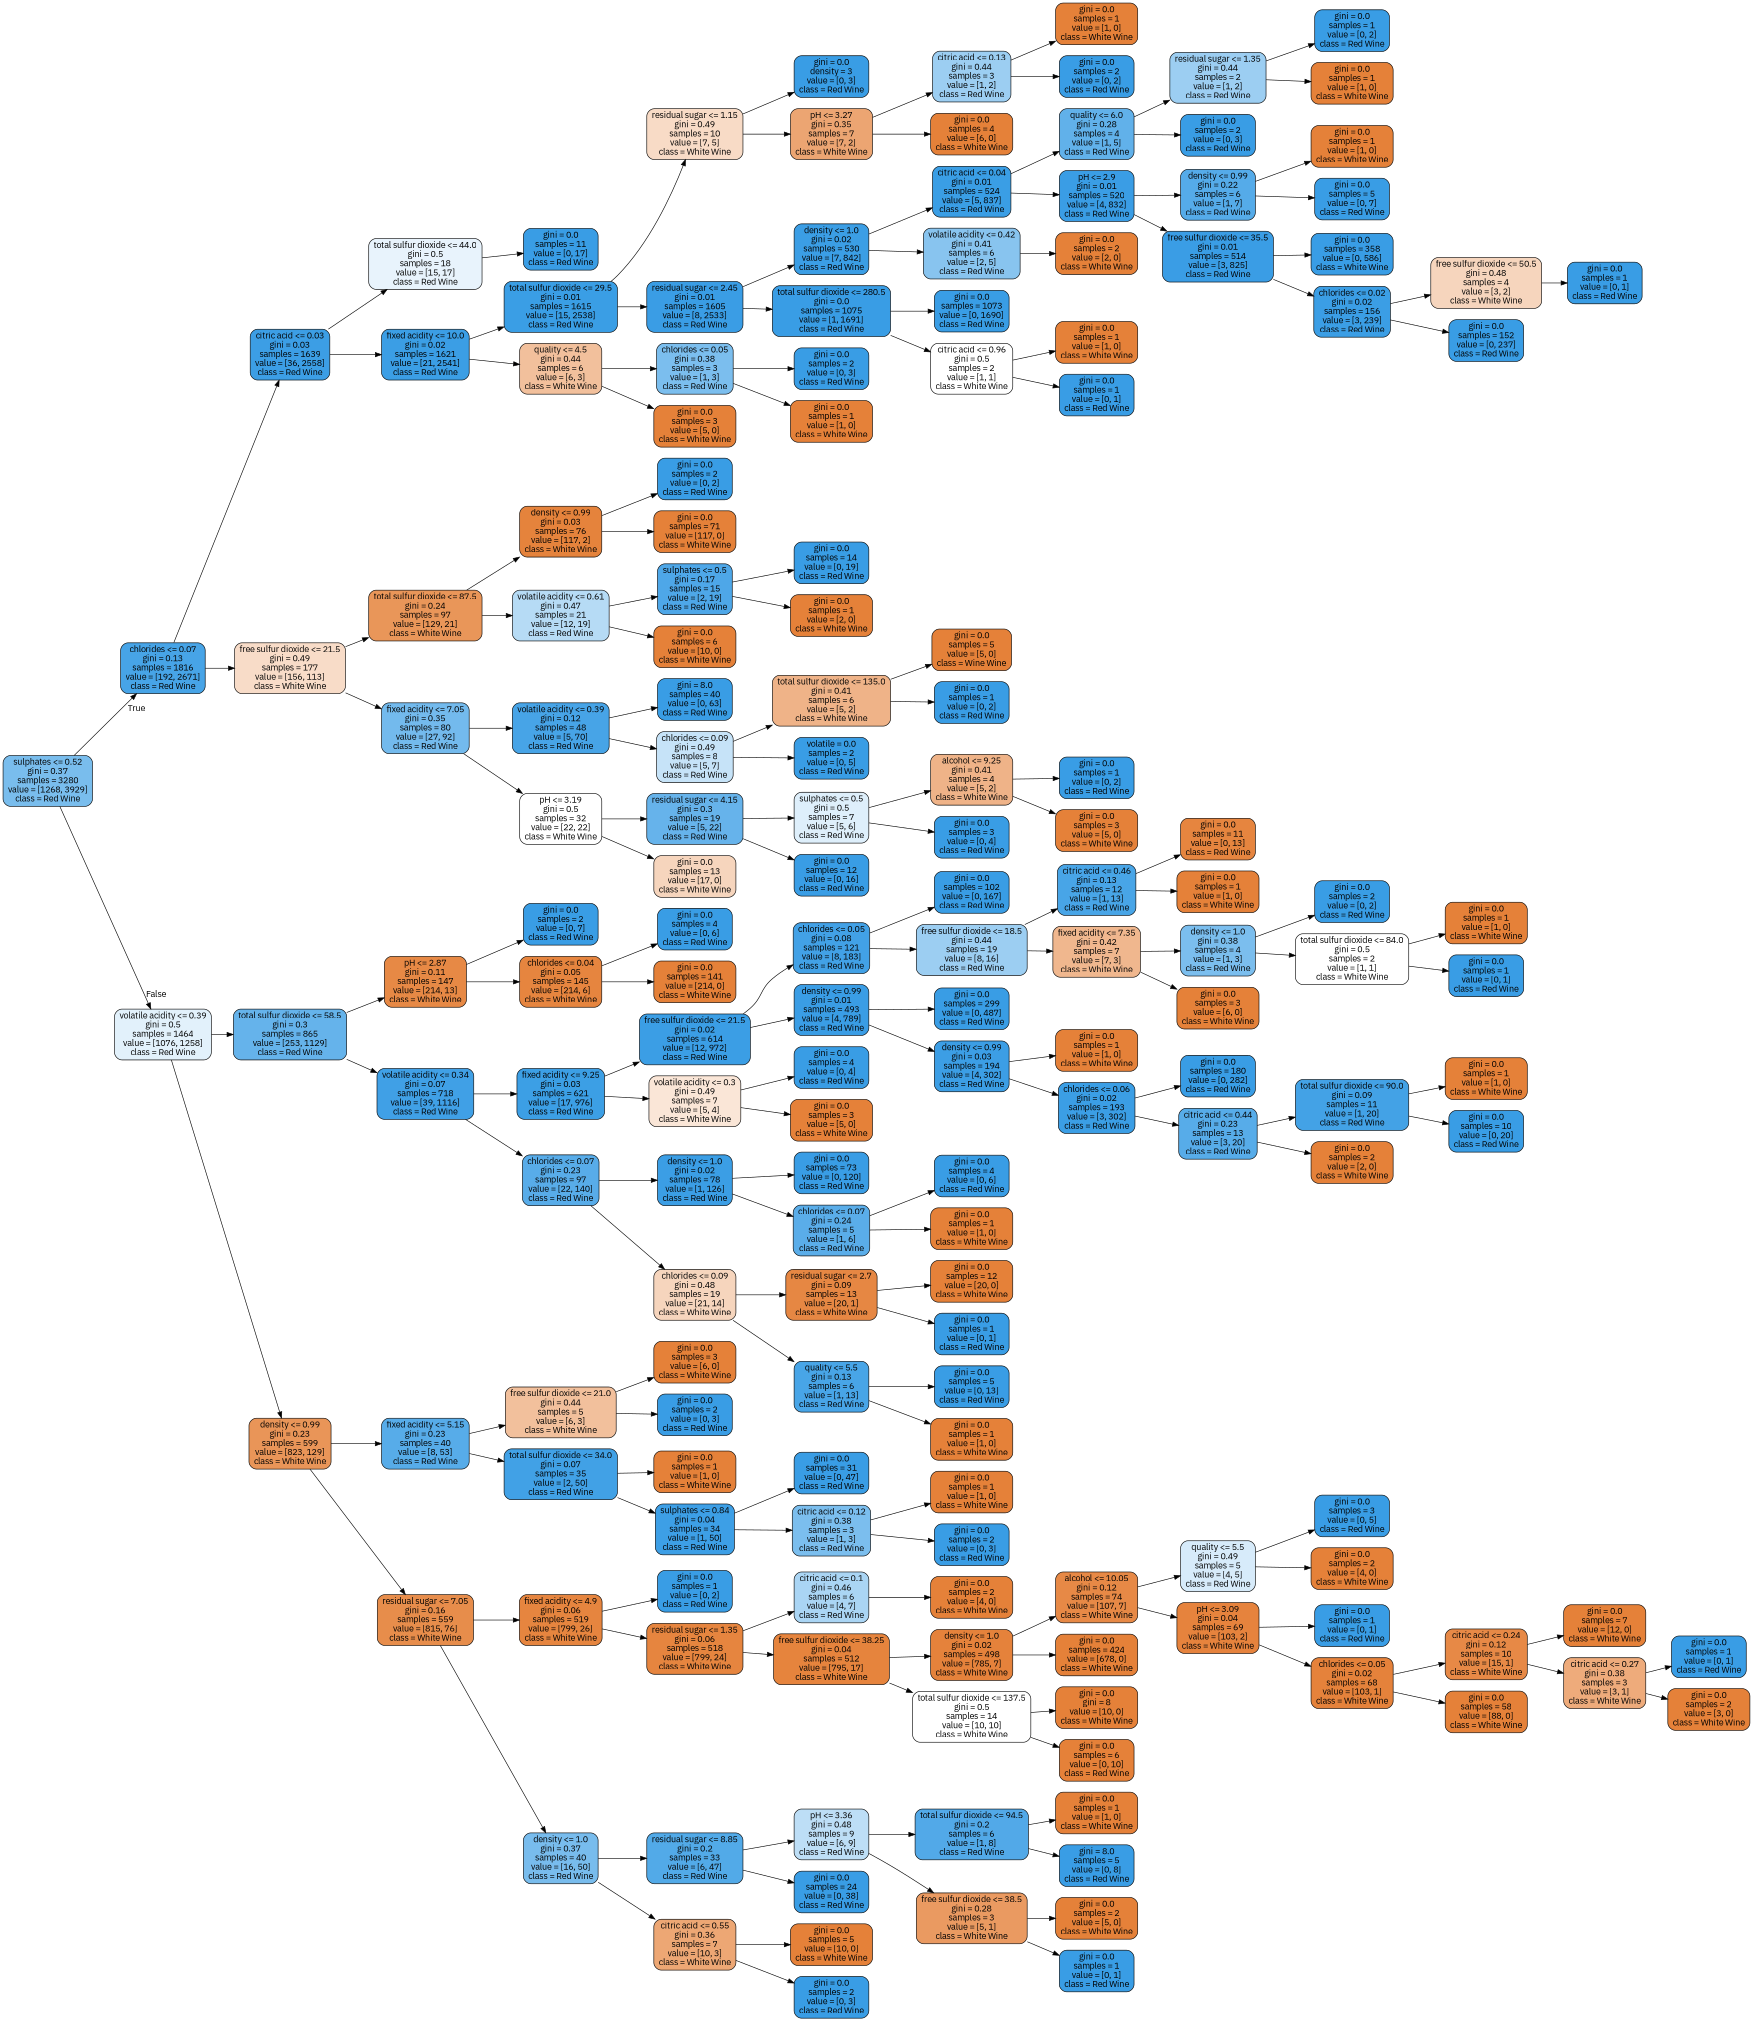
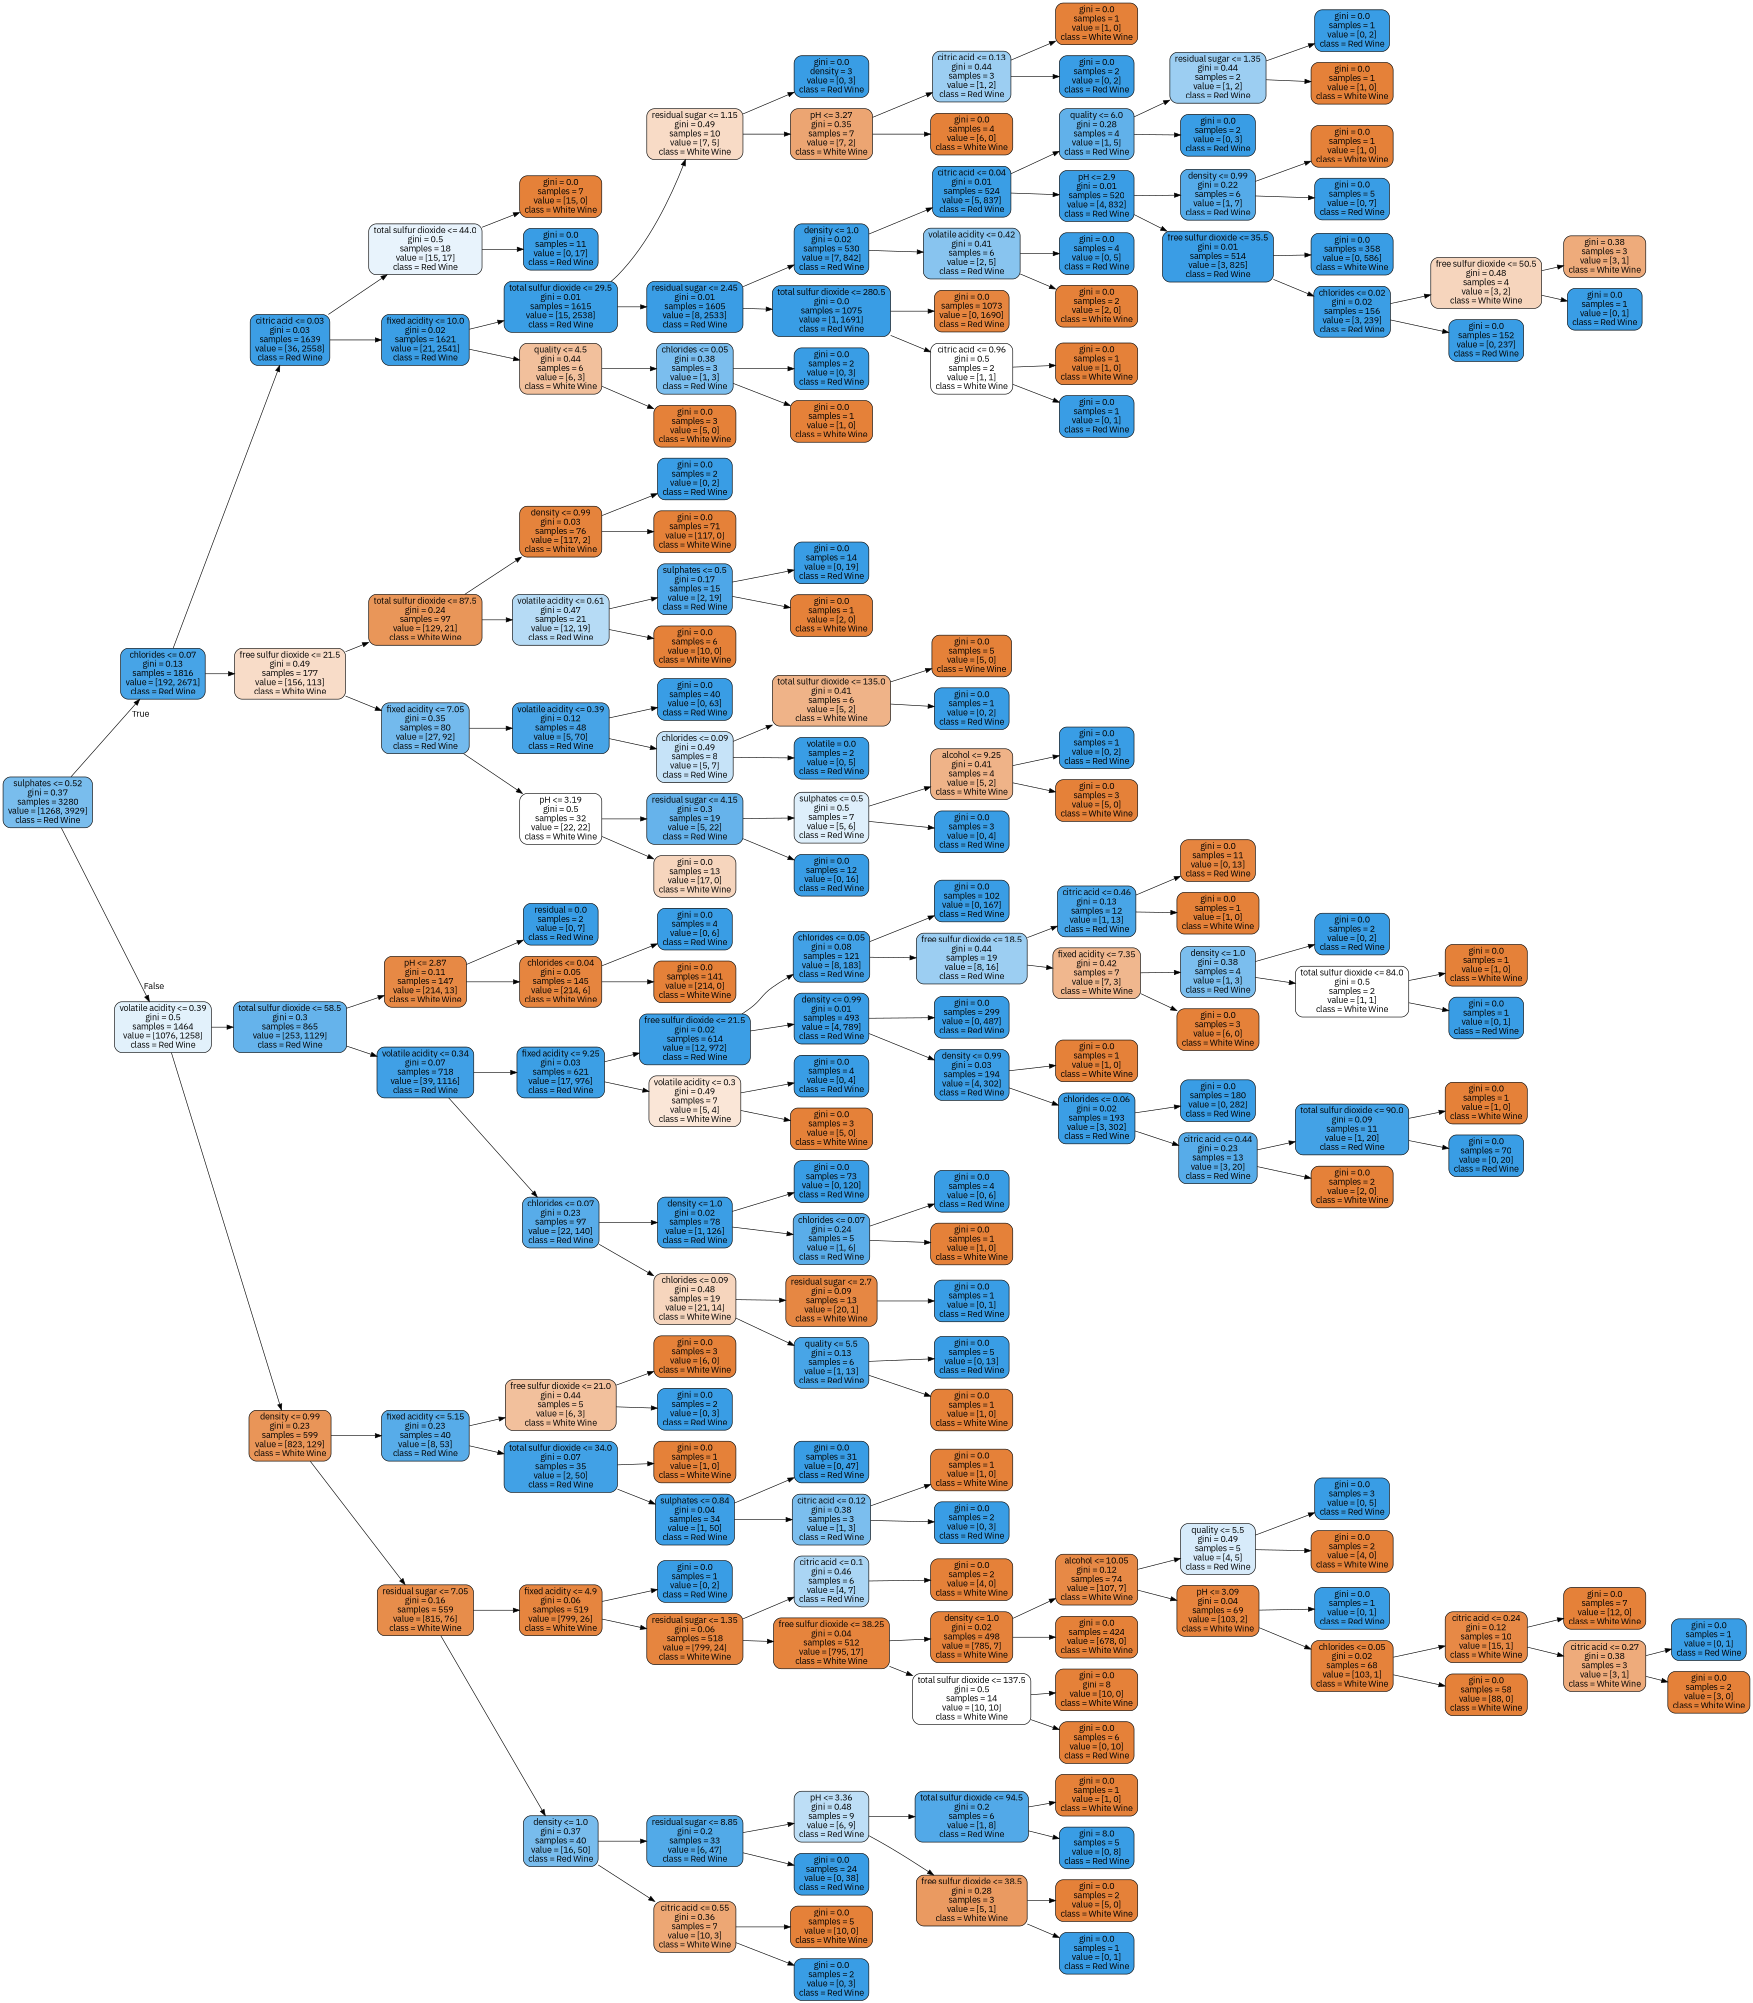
none -> (561, 197)
none -> (1097, 254)
none -> (1605, 257)
(972, 311) -> (972, 311)
(695, 699) -> (695, 699)
(561, 924) -> (561, 924)
(1486, 1131) -> (1486, 1156)
(972, 1281) -> none
